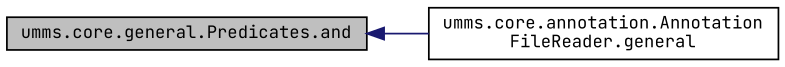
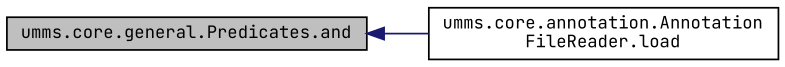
(604, 34) -> (604, 34)
